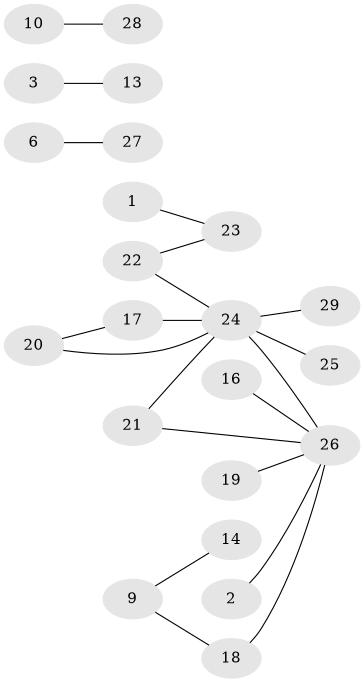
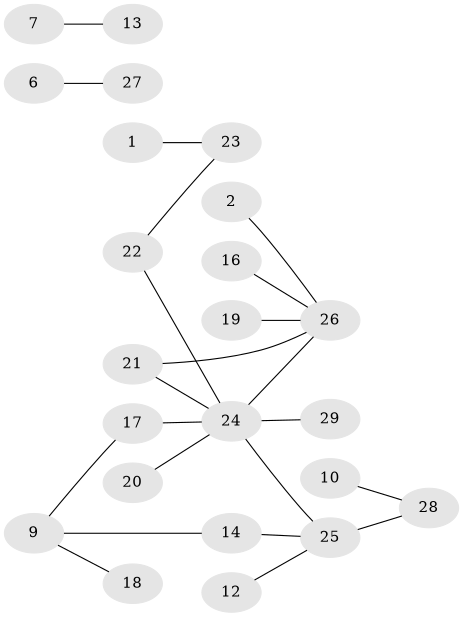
(34, 83) -> (34, 24)
(83, 333) -> (82, 477)
none -> (380, 523)
none -> (281, 535)
(296, 558) -> none
none -> (232, 592)
